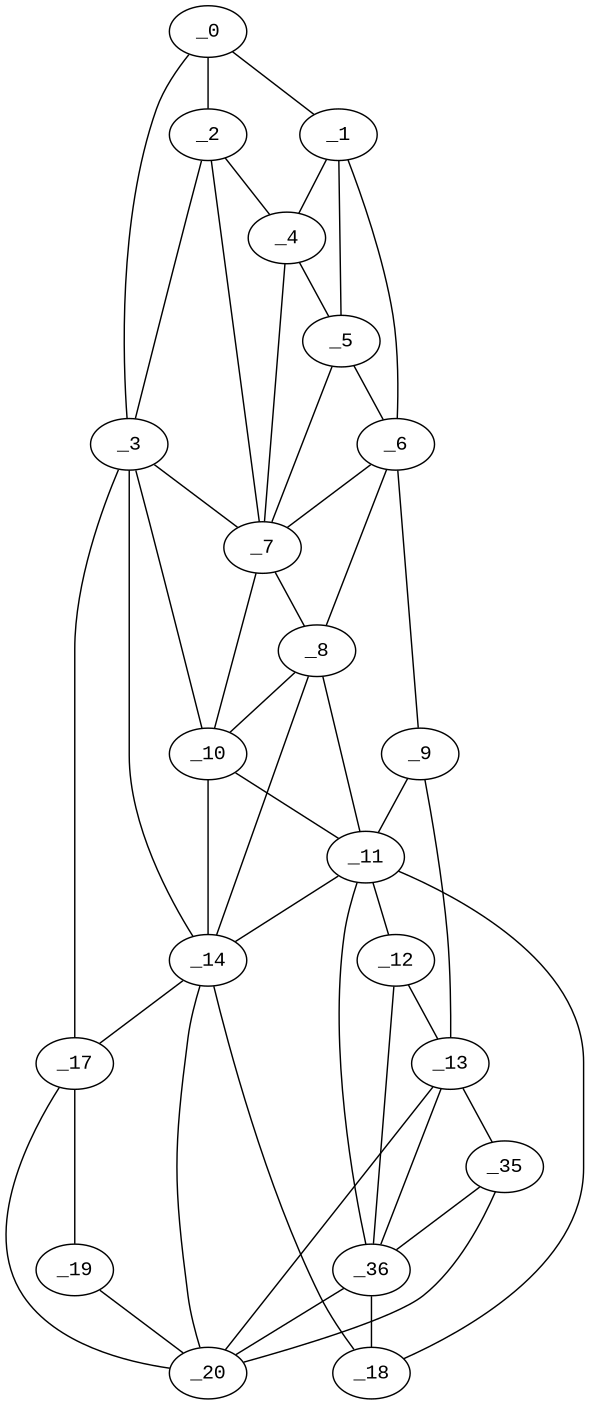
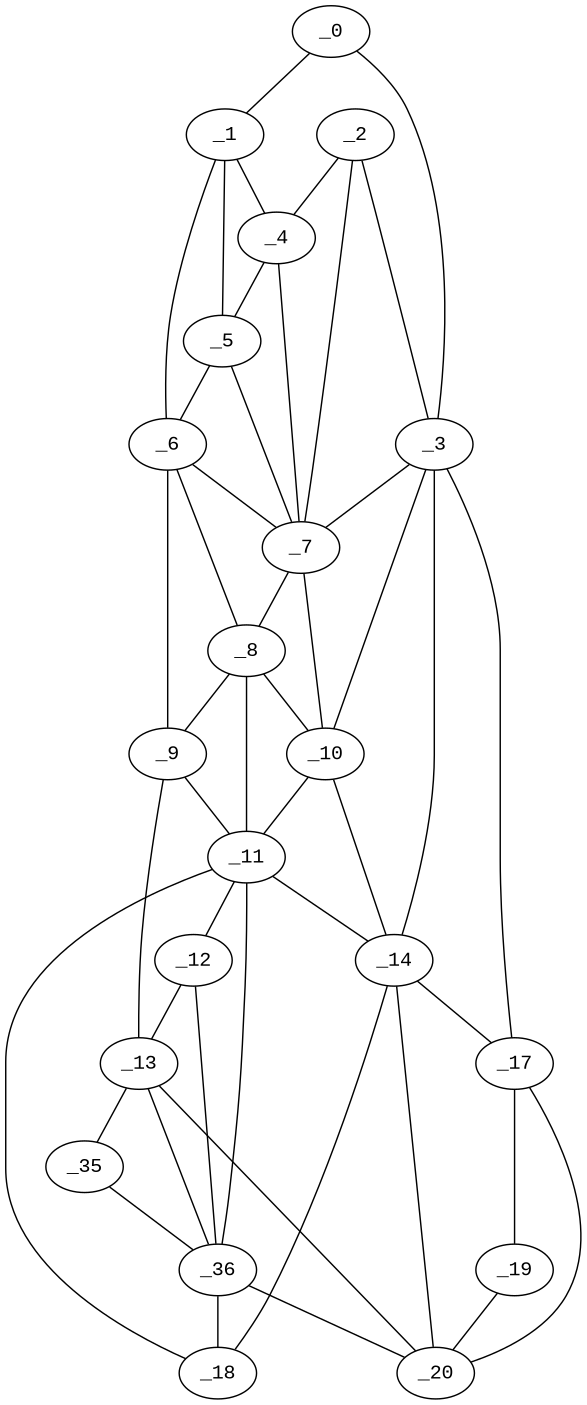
(208, 83) -> none
(263, 806) -> (207, 702)
(395, 1311) -> none
